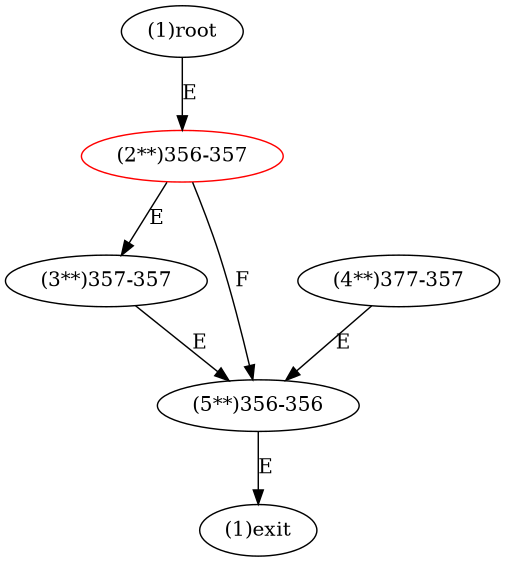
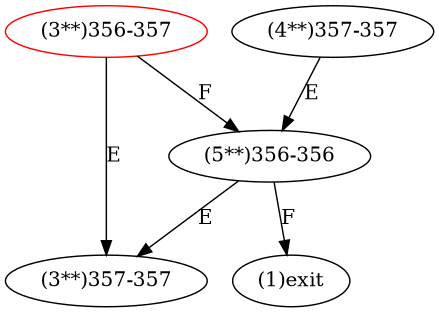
(182, 32) -> none
(182, 156) -> (106, 32)
(399, 281) -> (333, 32)
(177, 339) -> (194, 214)
(266, 468) -> (288, 219)
